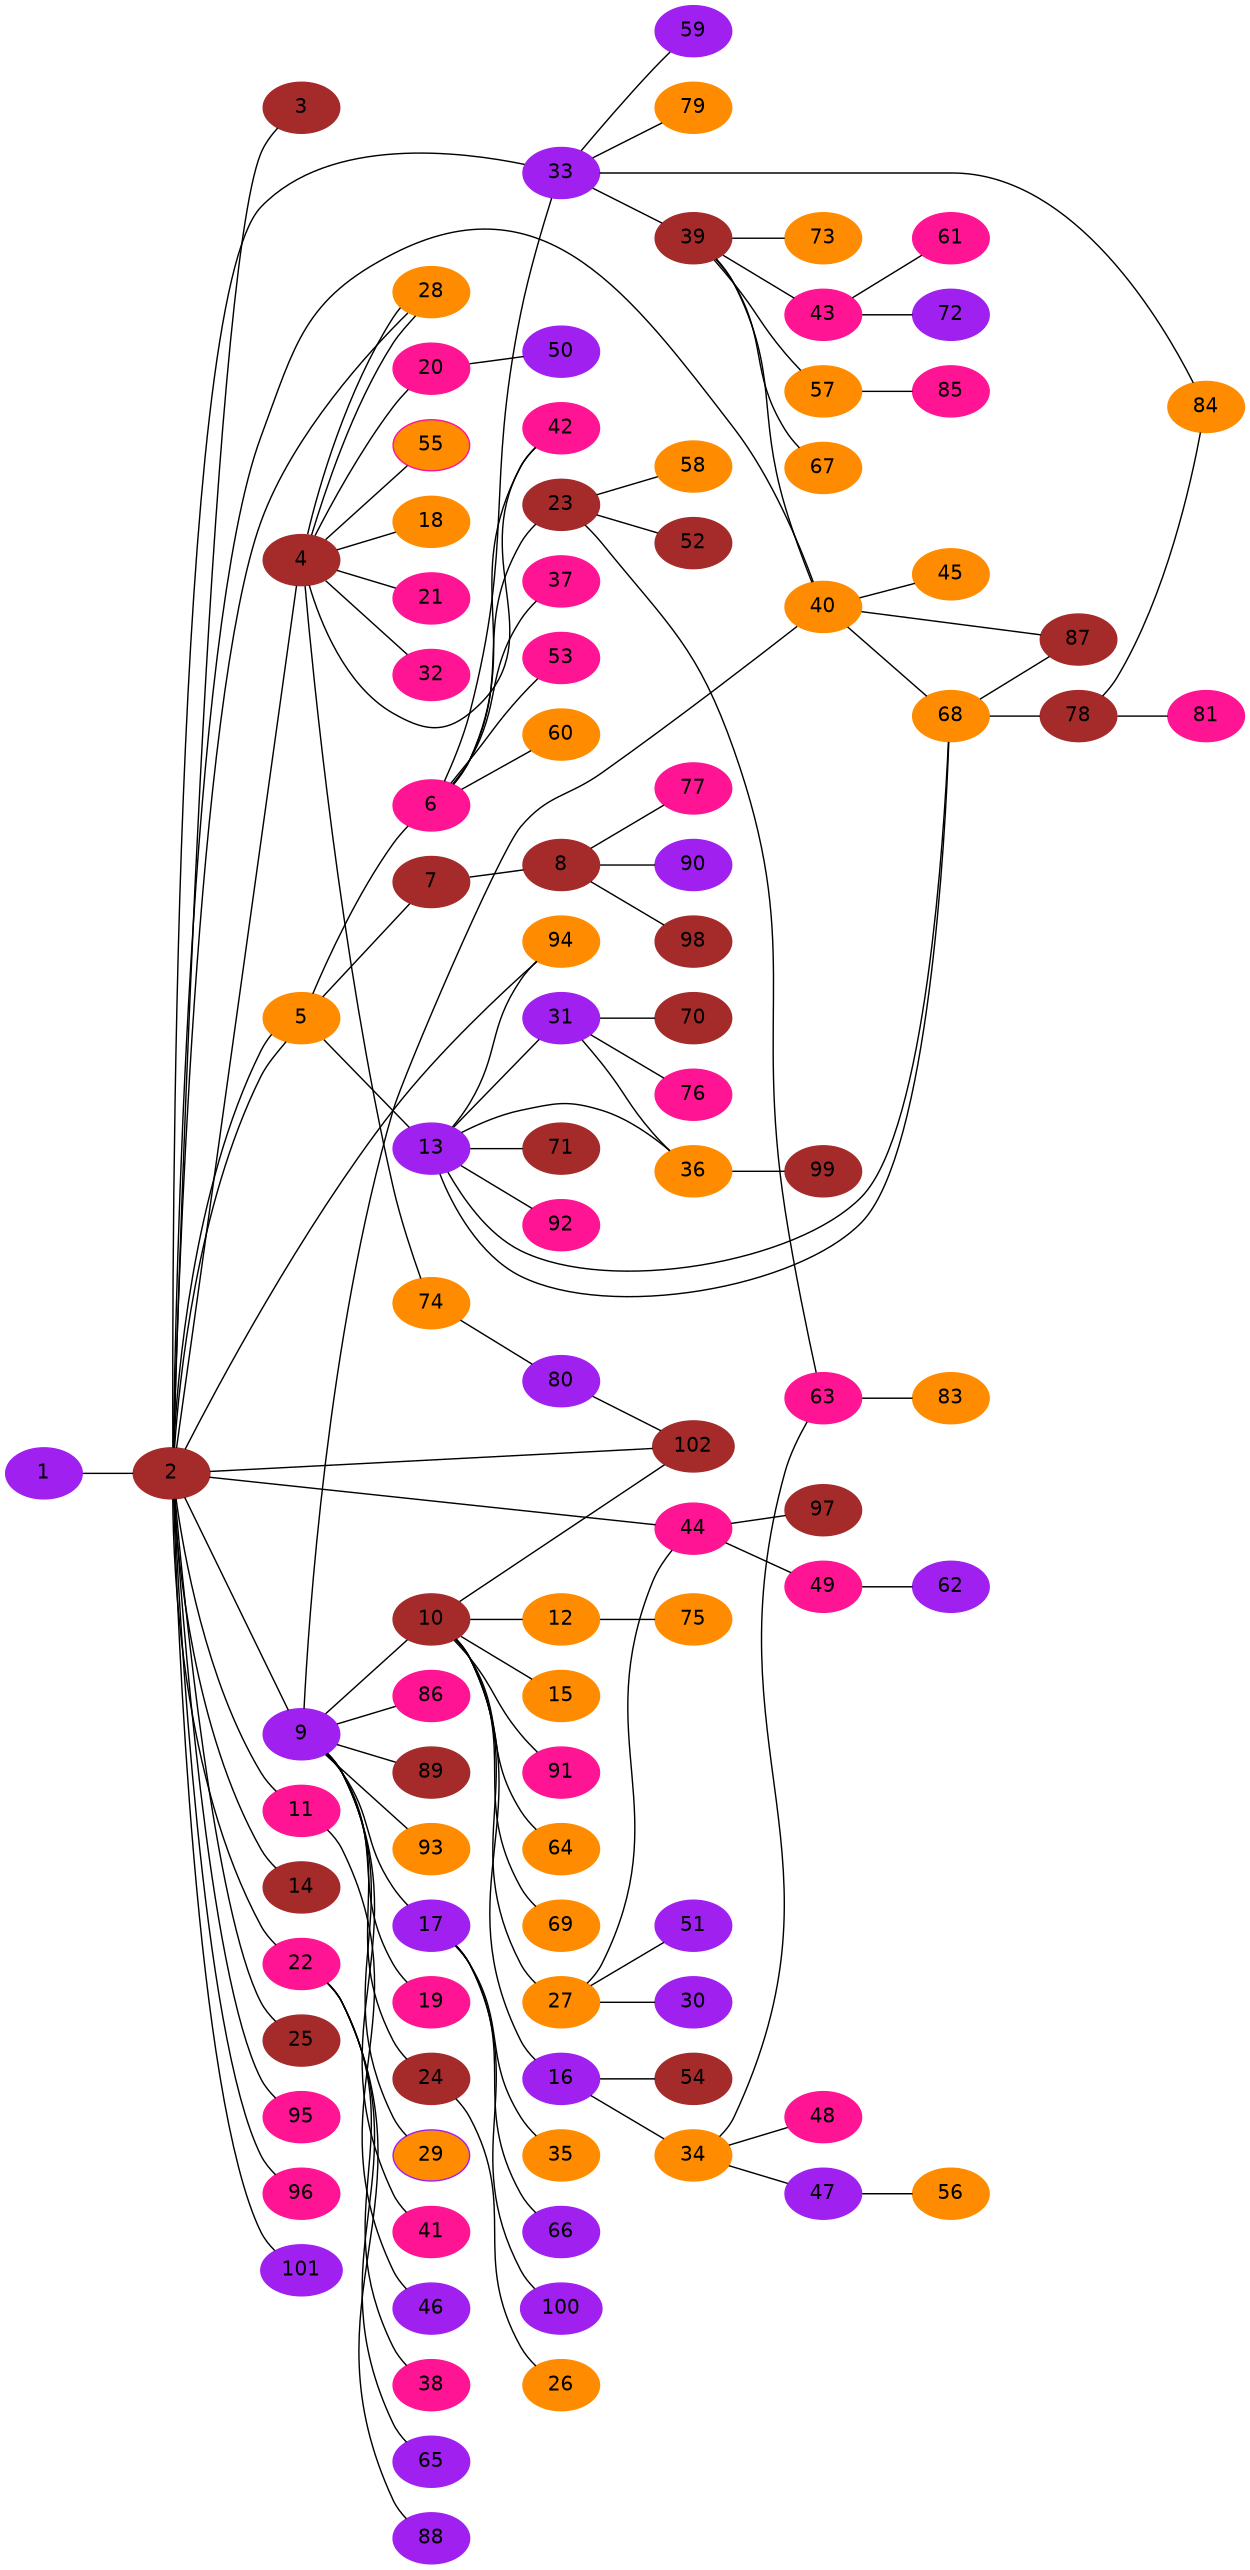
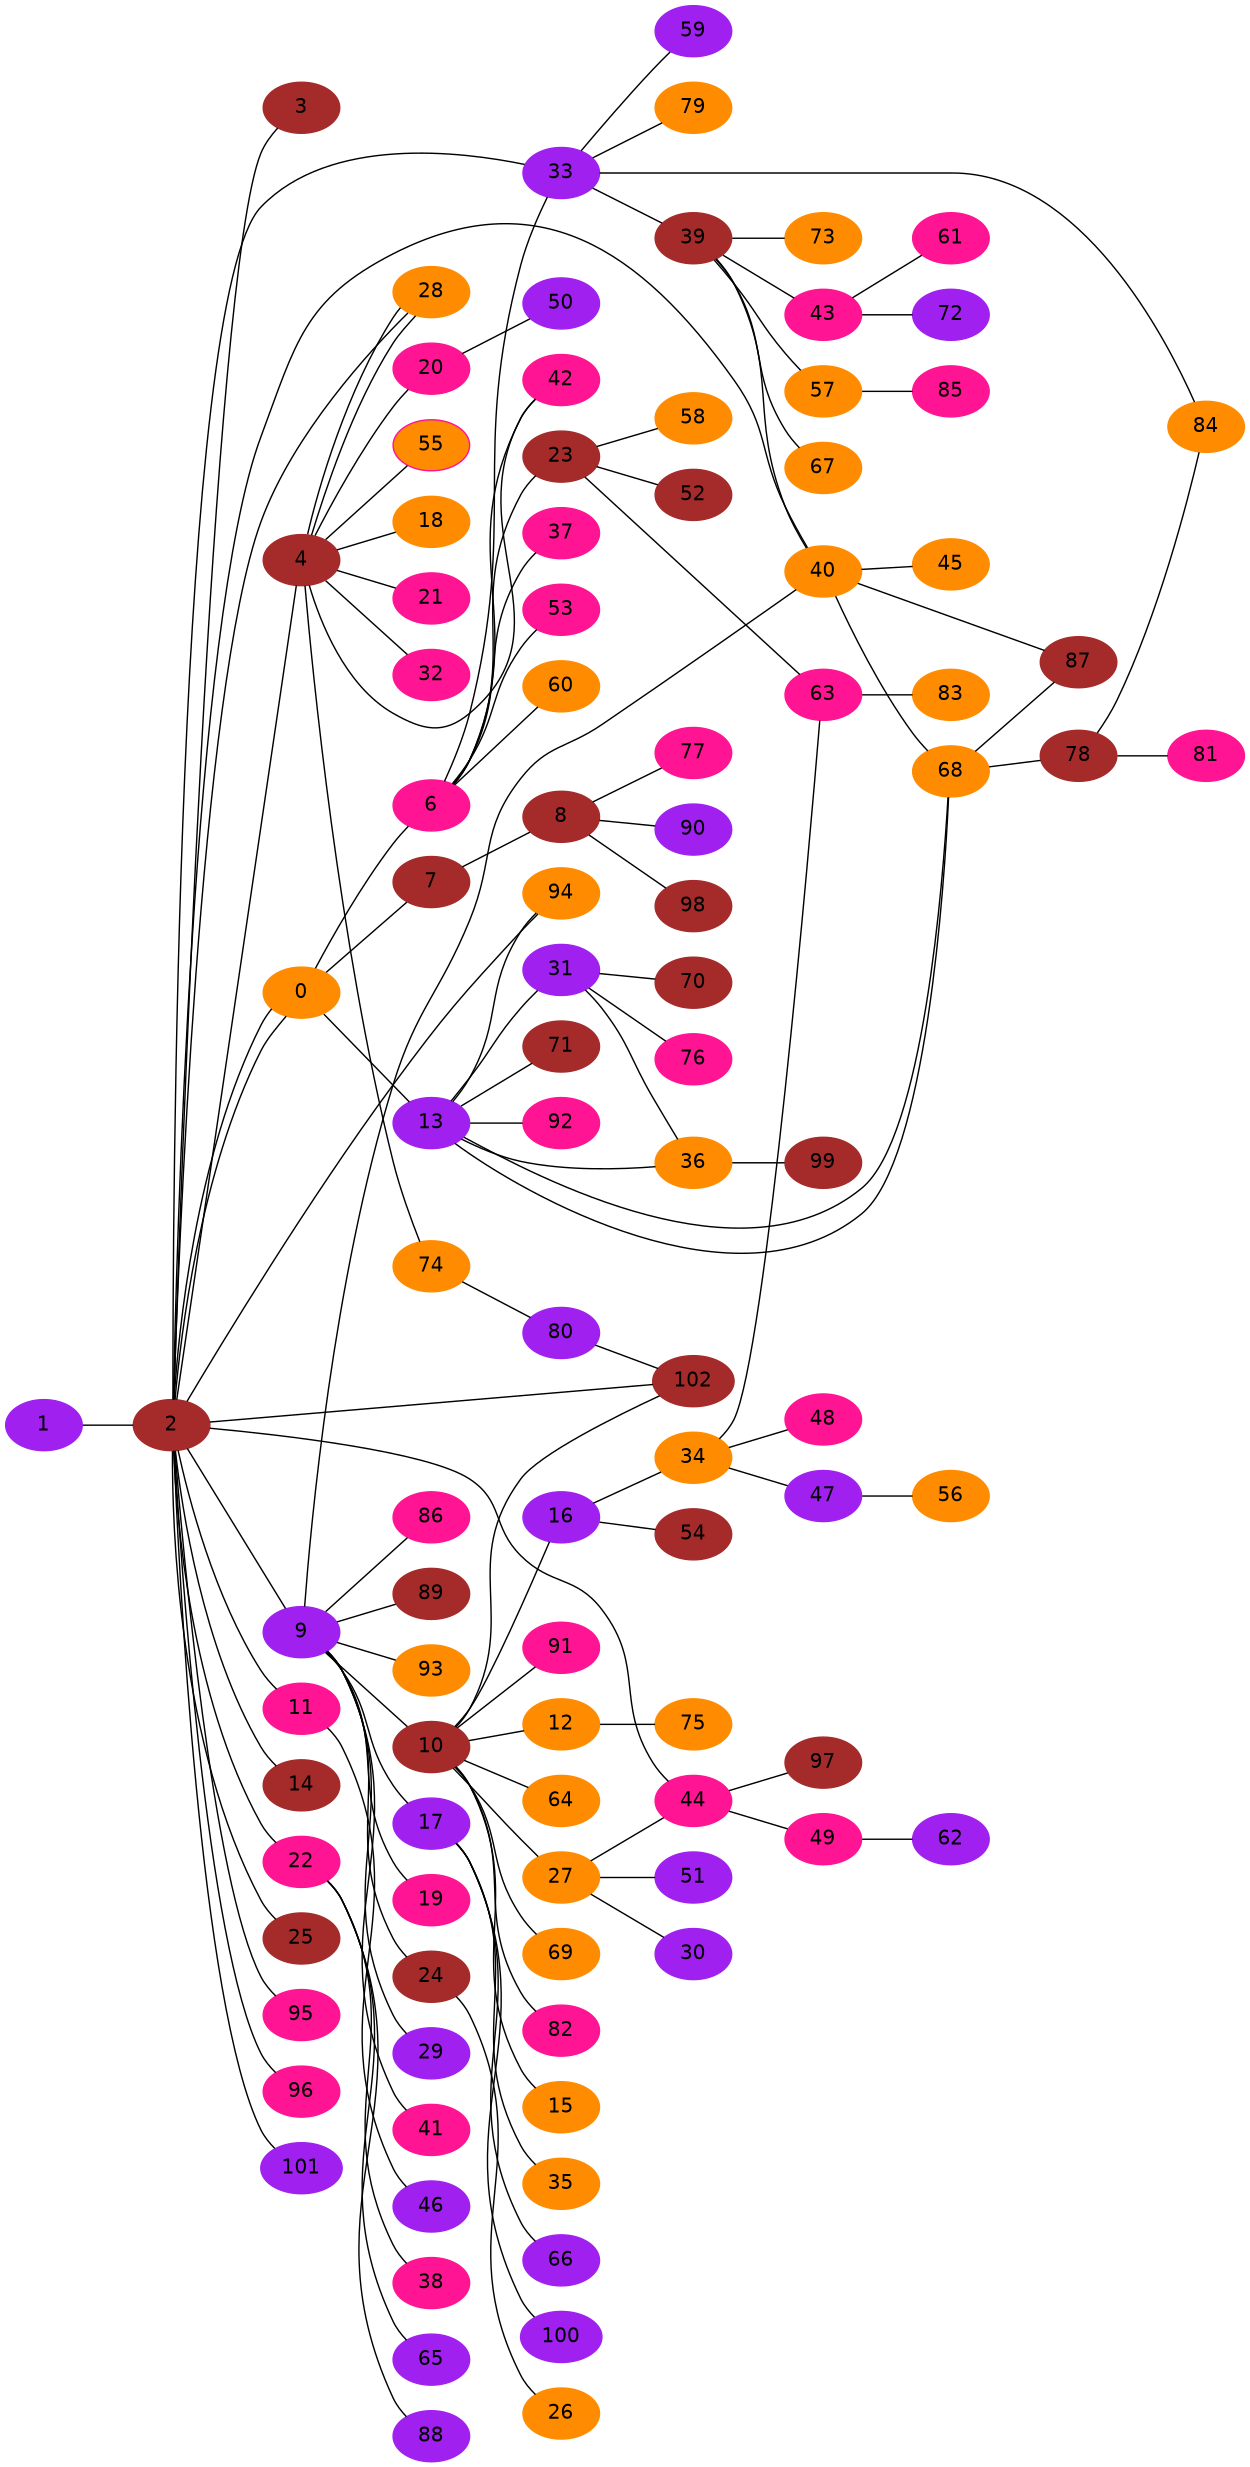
(301, 1018) -> (301, 993)
none -> (561, 2031)
(431, 2155) -> (431, 2053)
